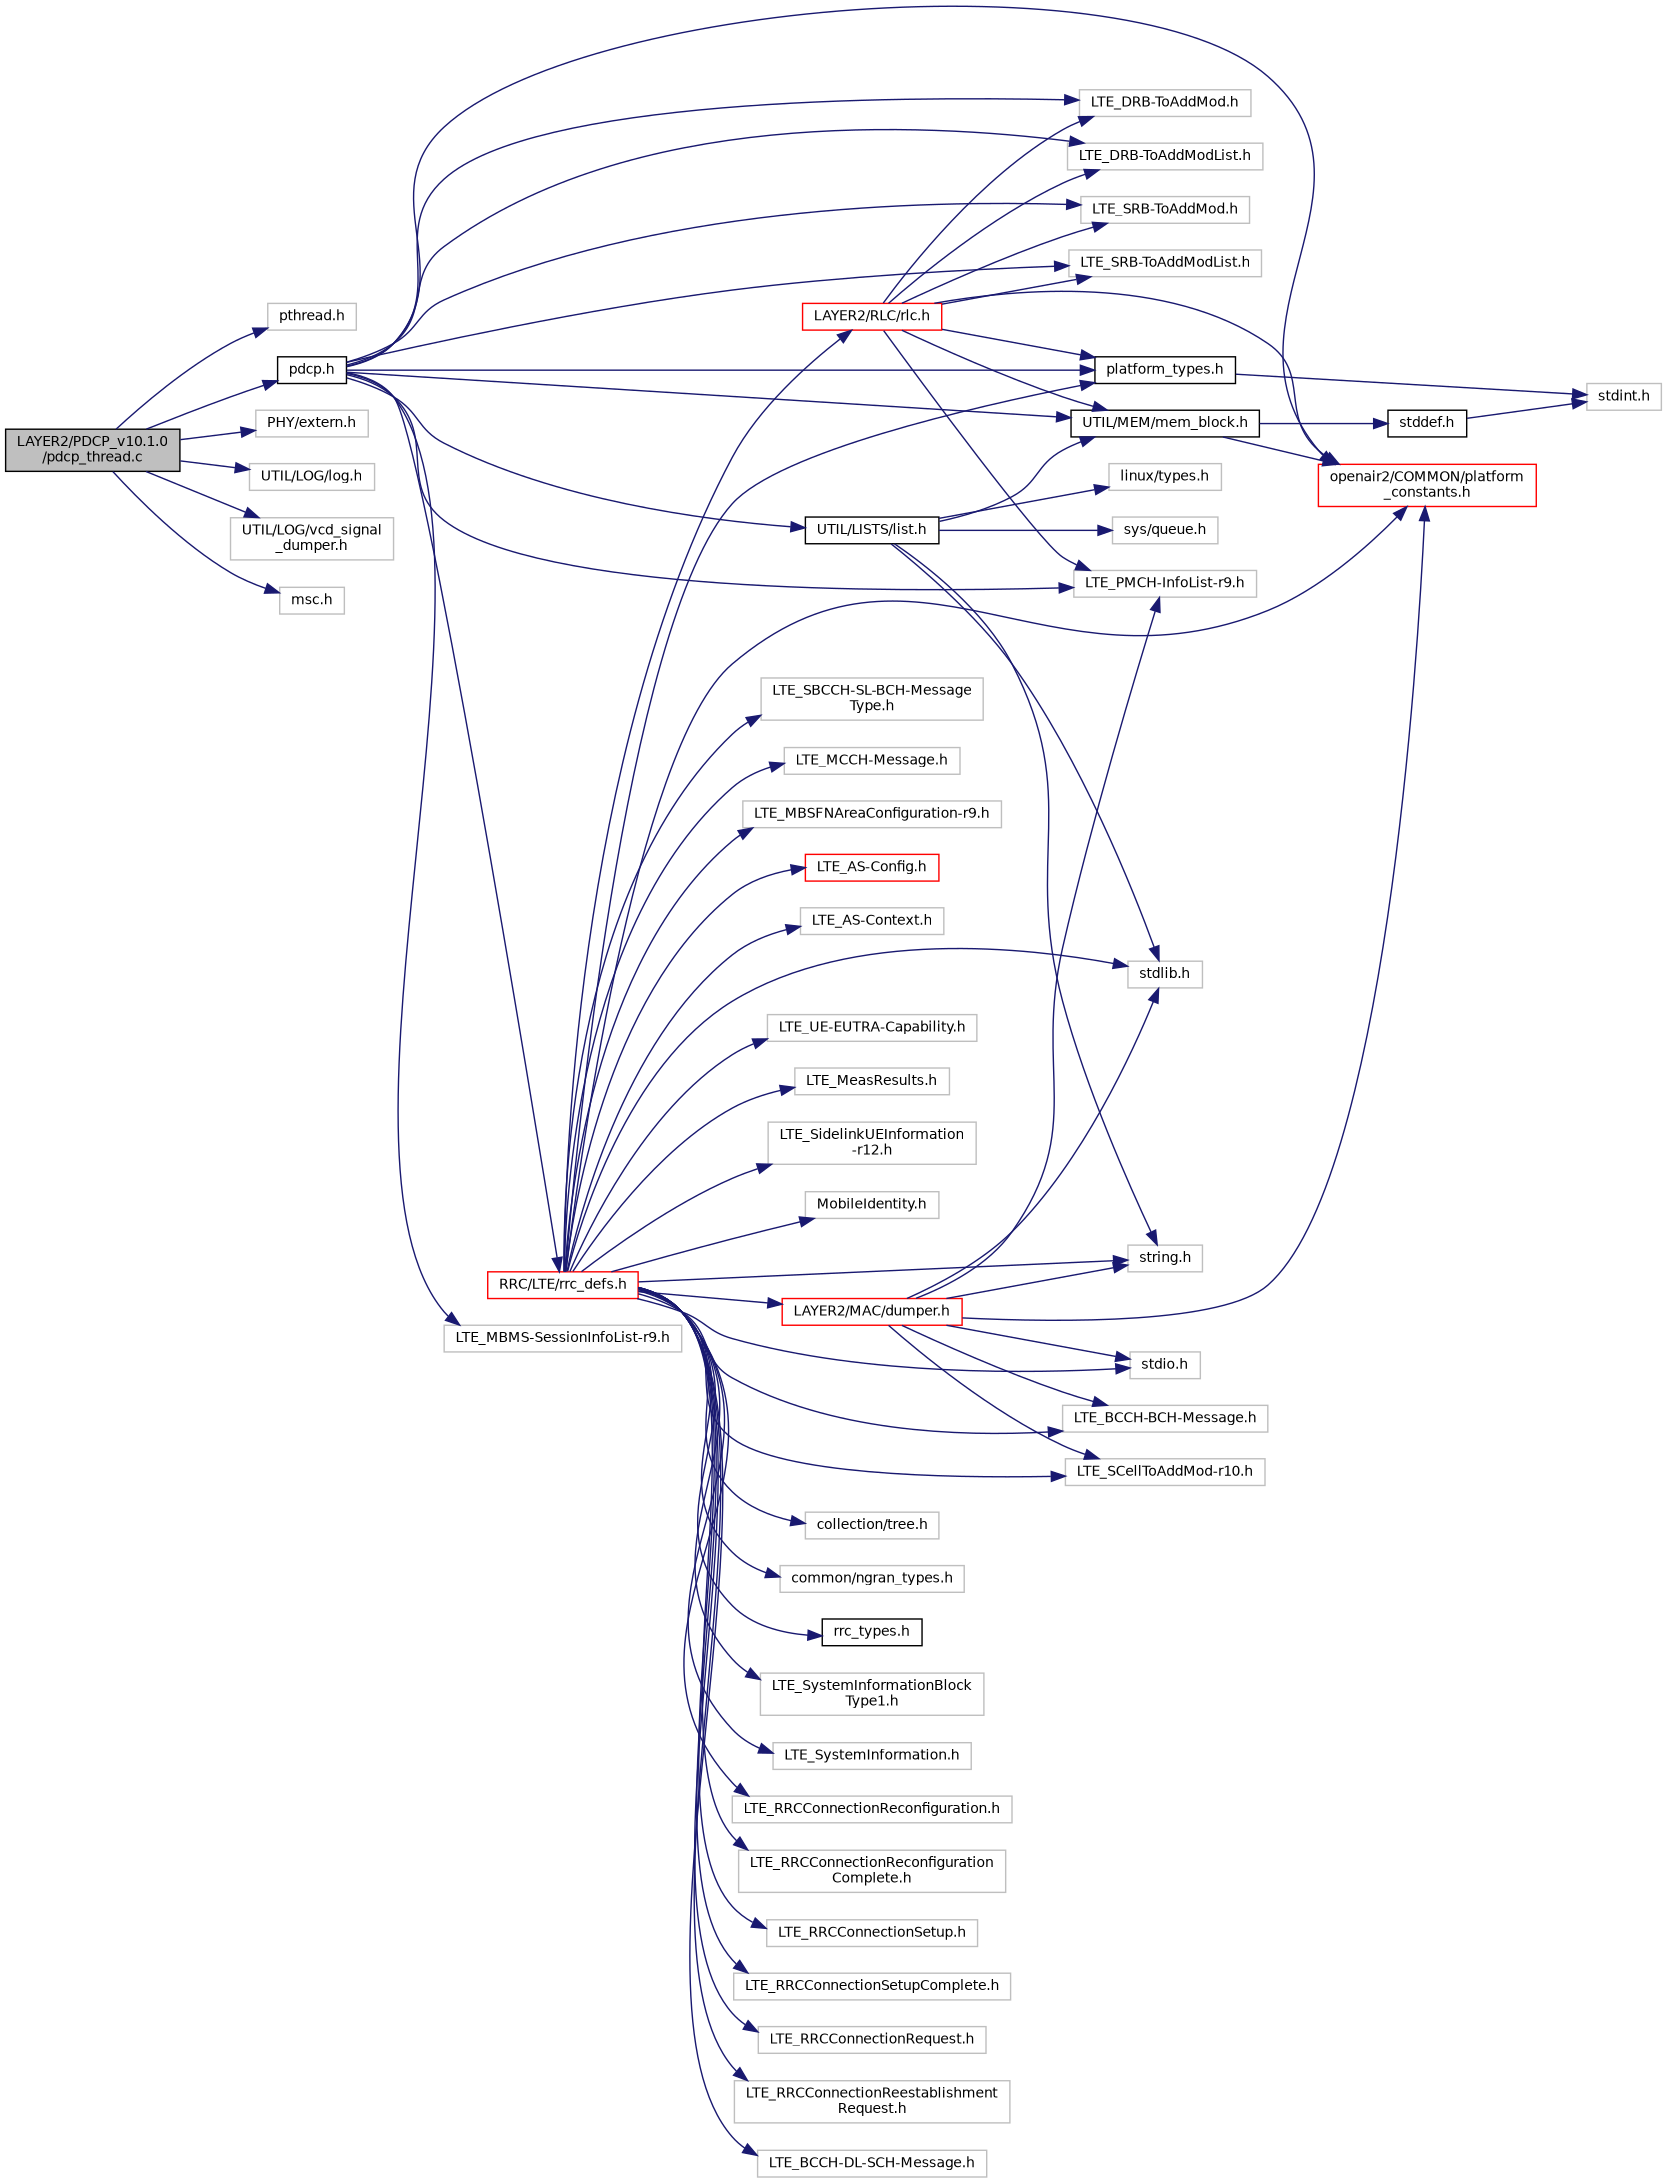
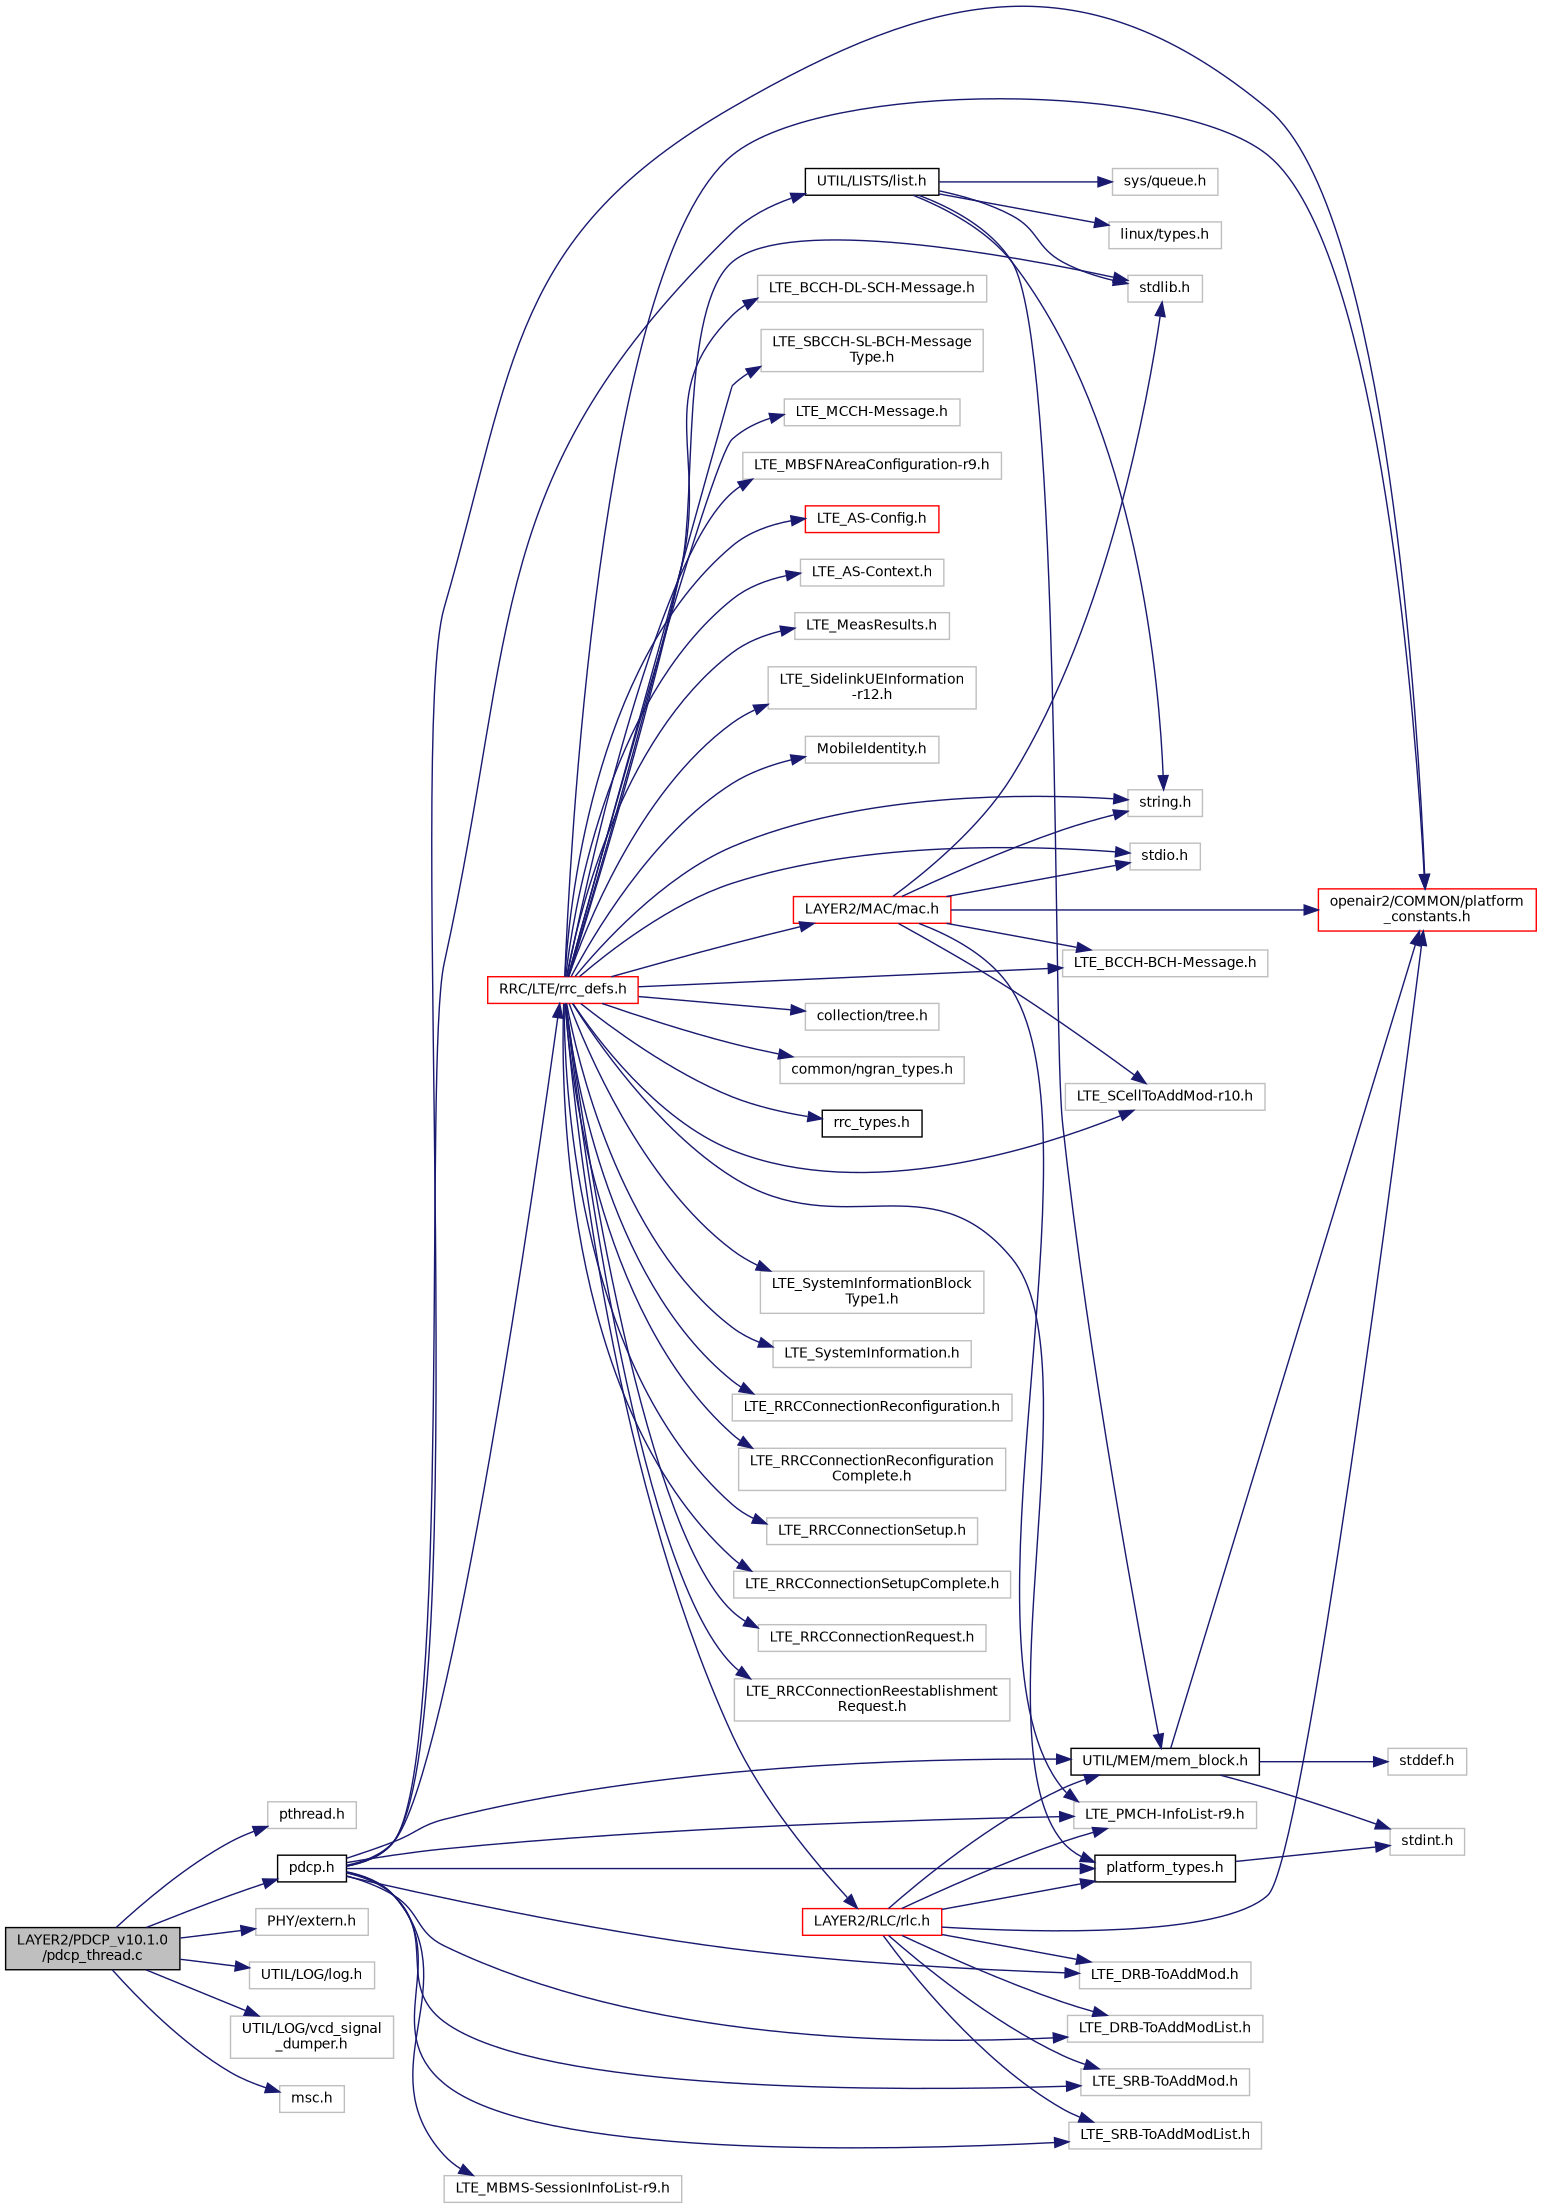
(1520, 411) -> (1307, 1801)
(1427, 424) -> (1427, 1762)
(872, 1028) -> none
(872, 1312) -> (872, 910)
